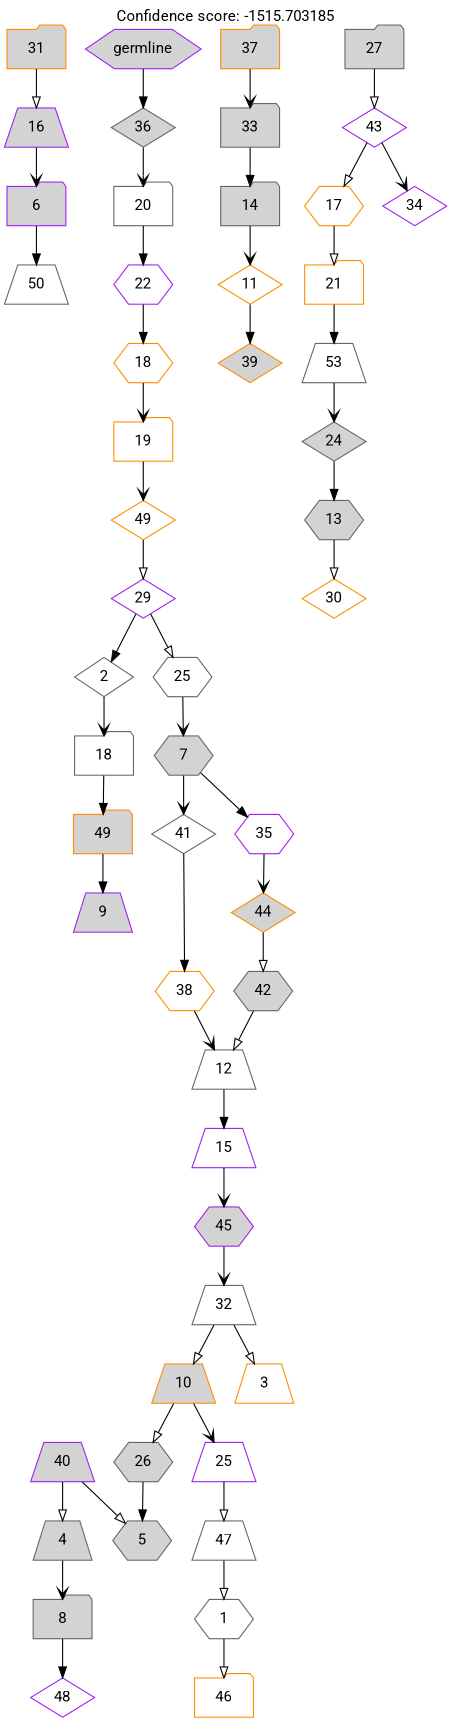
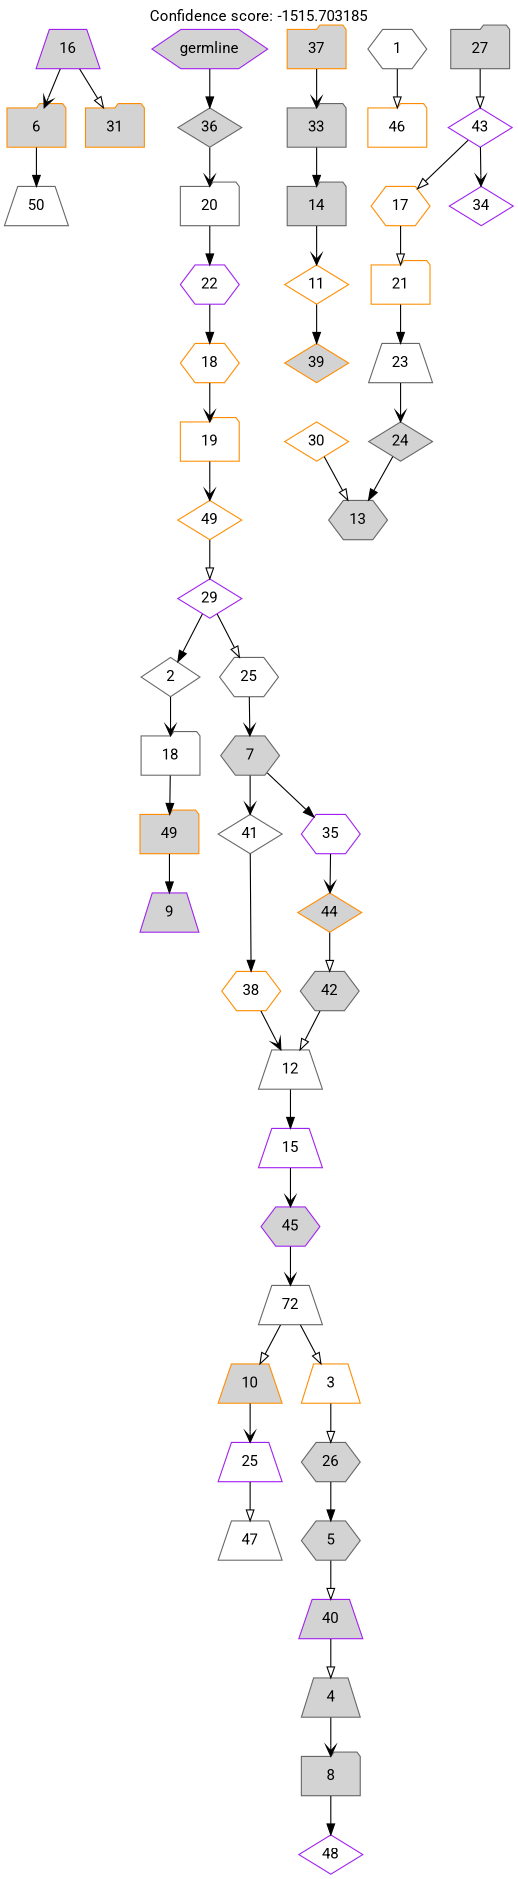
(36, 83) -> (89, 84)
(36, 206) -> (36, 128)
(334, 363) -> (401, 363)
(334, 554) -> (333, 474)
(224, 1305) -> (290, 1305)
(166, 1418) -> (331, 1417)
(100, 1499) -> (331, 1574)
(224, 1574) -> none
